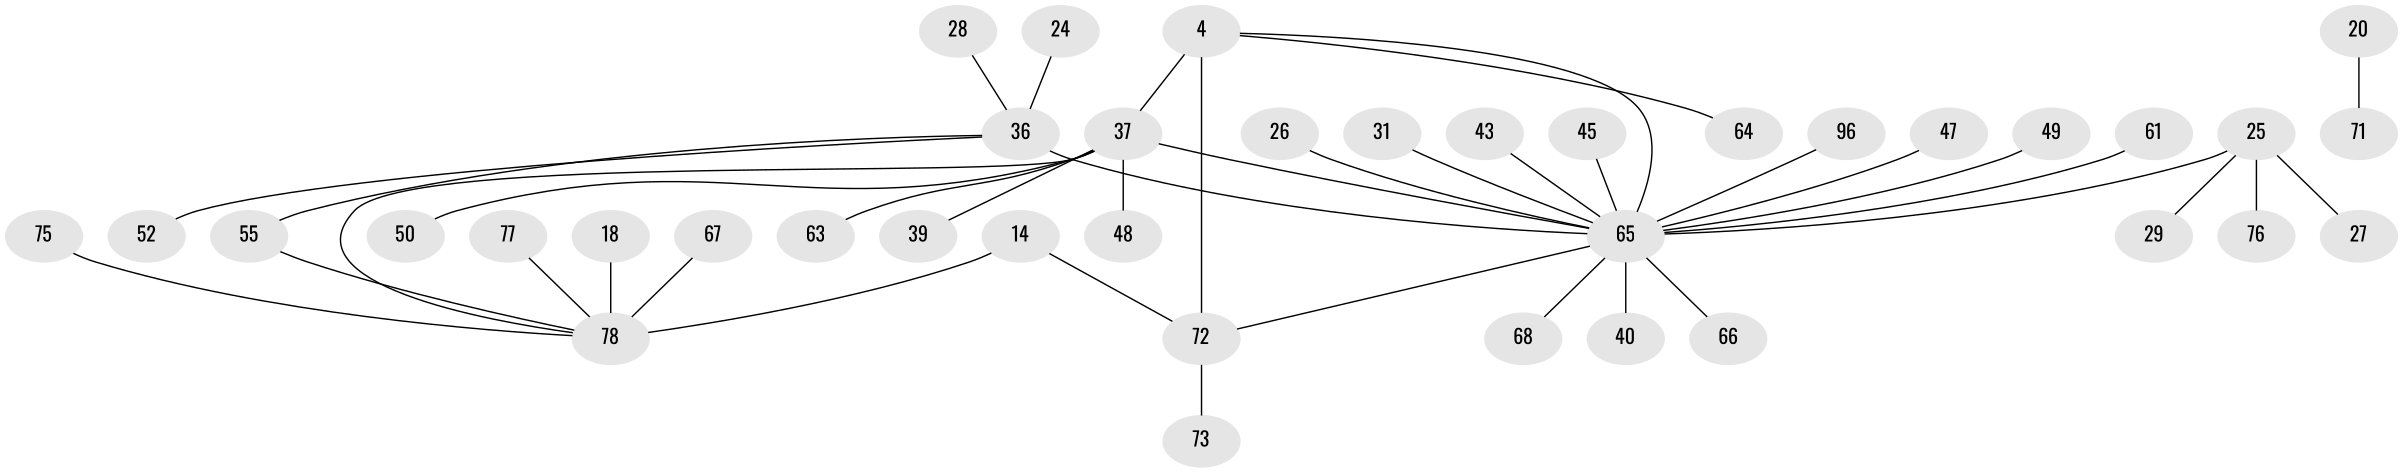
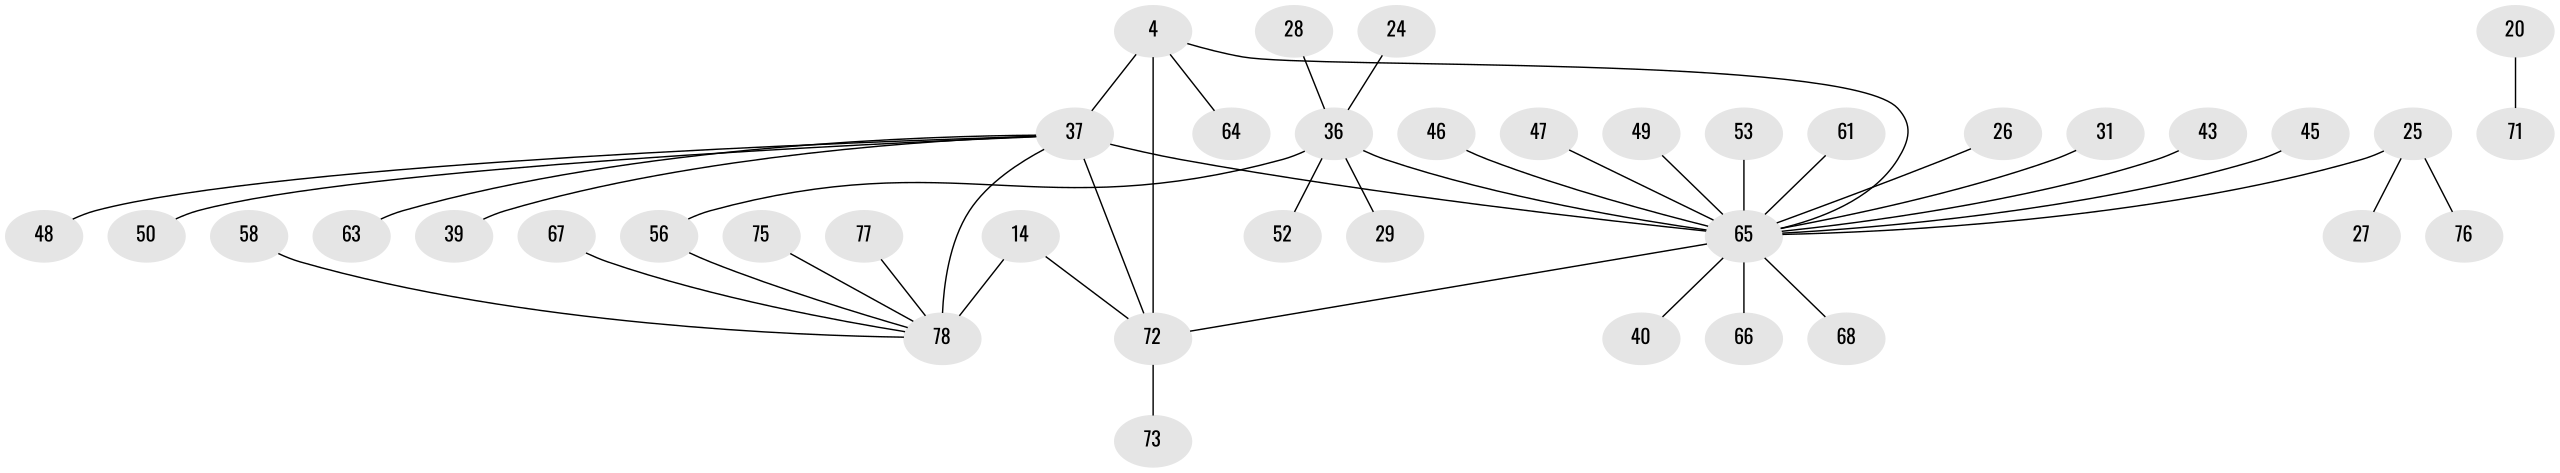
none -> (1744, 134)
(1846, 134) -> (1436, 134)
(2205, 185) -> (1356, 178)
(249, 236) -> (659, 236)
(611, 236) -> (249, 236)
none -> (1114, 236)
